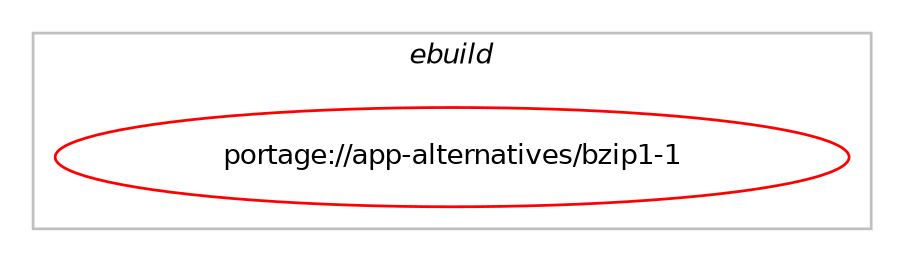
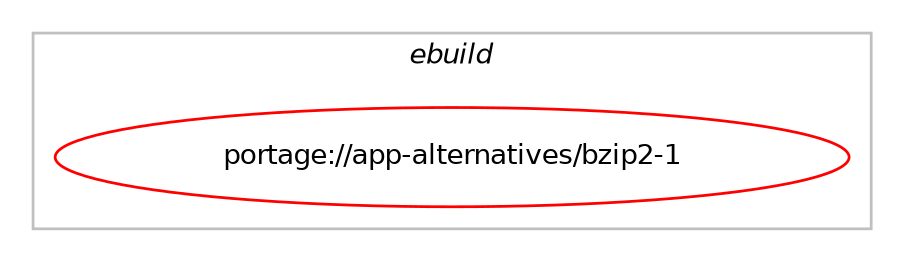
(452, 157) -> (452, 157)
